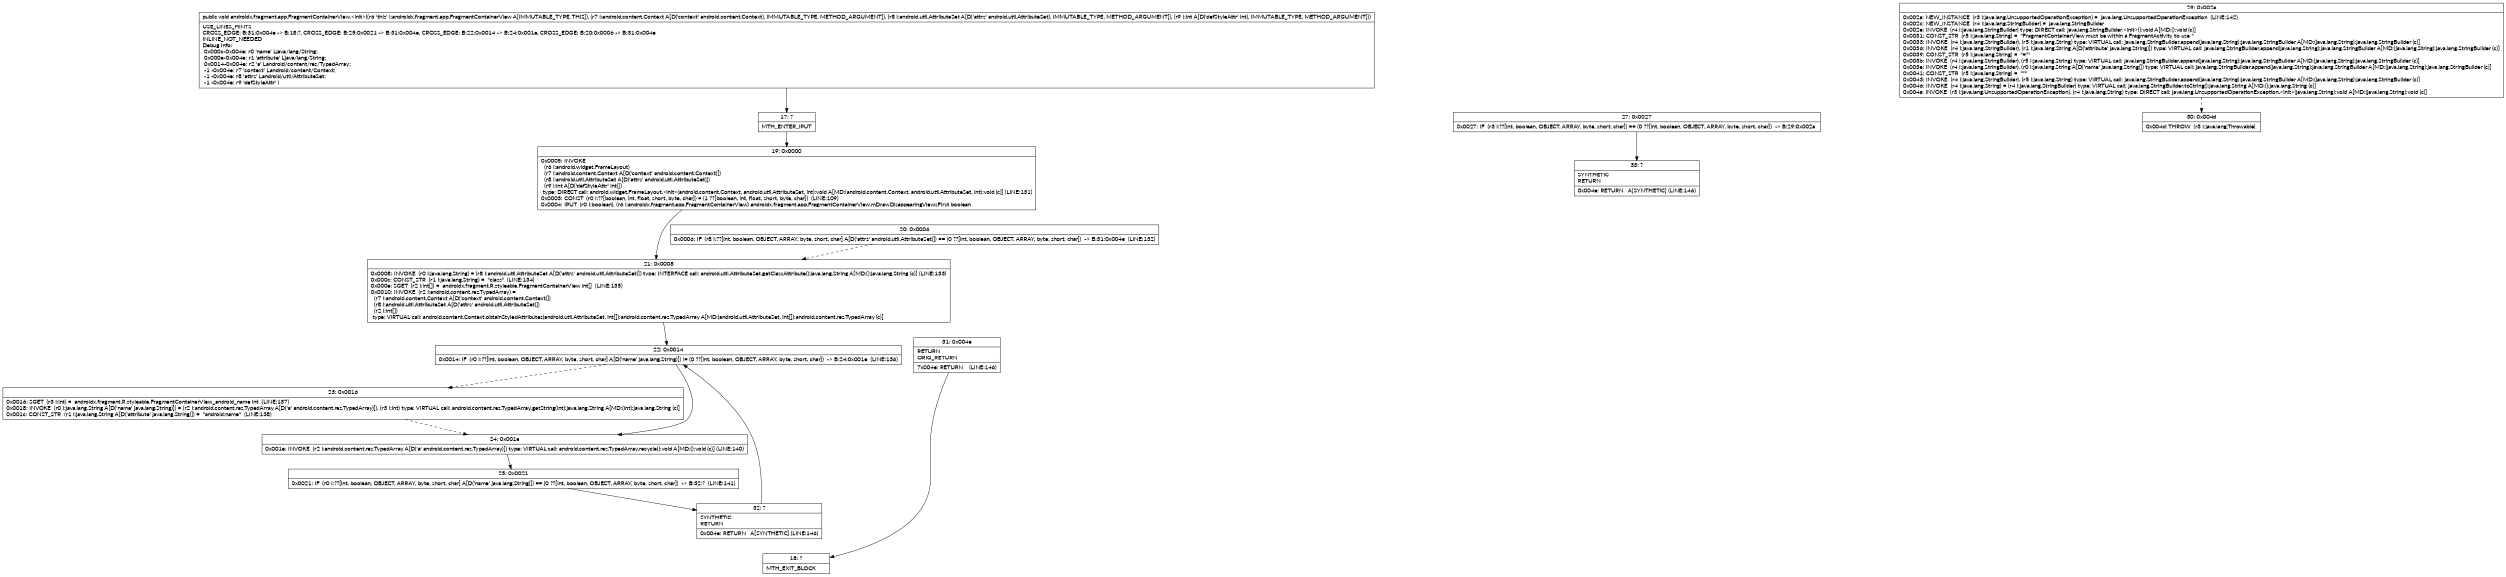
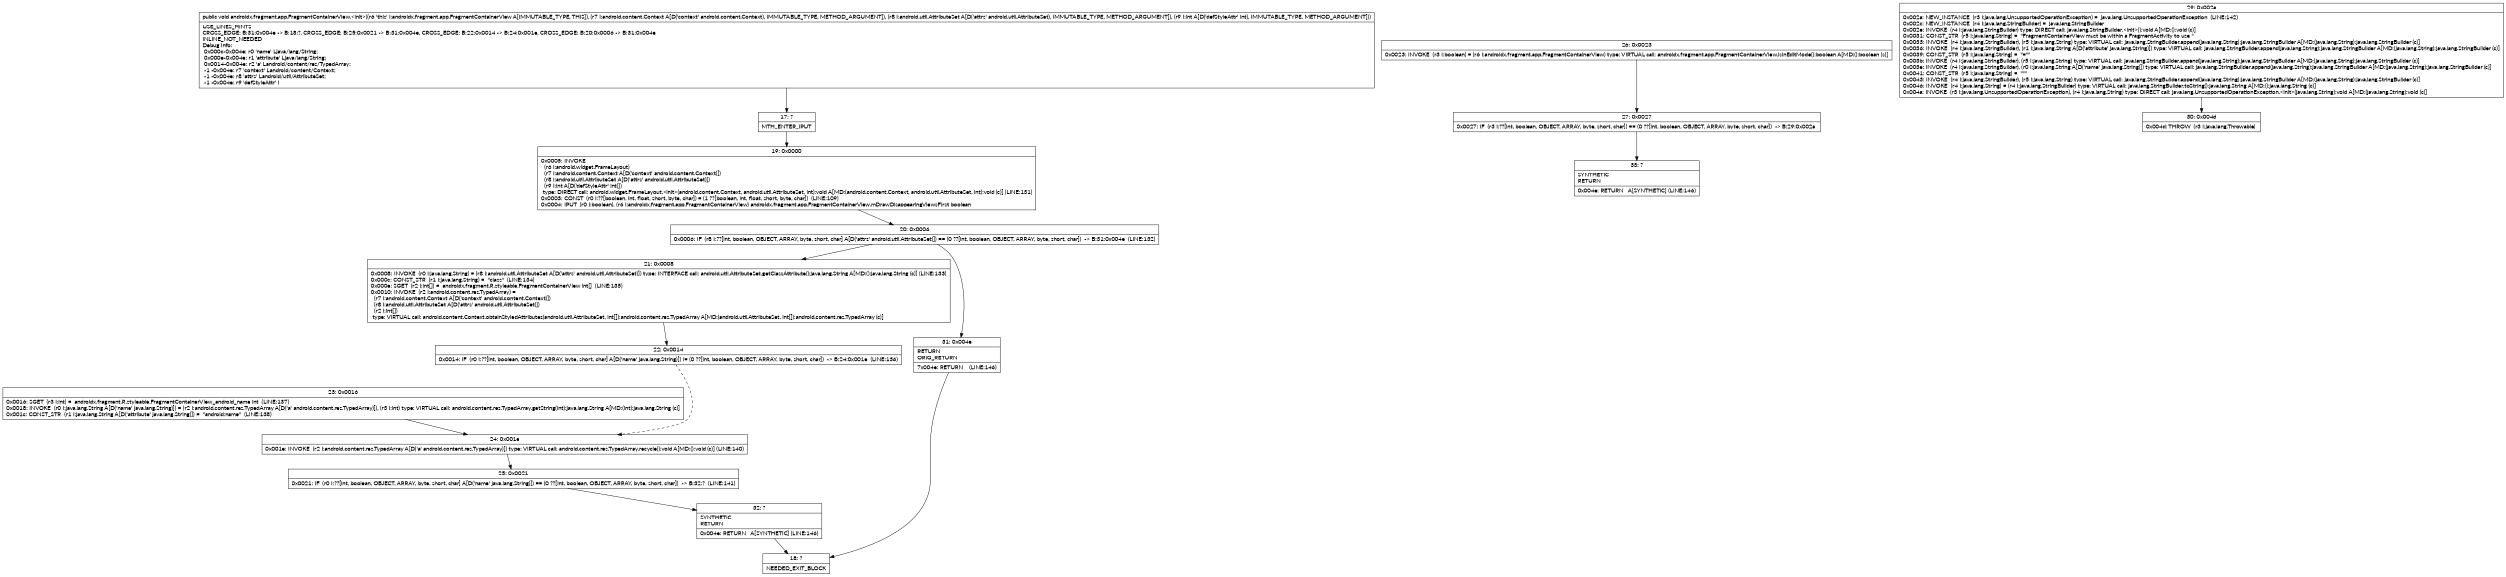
none -> (1637, 50)
(2202, 103) -> (2202, 103)
(664, 229) -> (874, 217)
(839, 251) -> (839, 251)
none -> (962, 284)
(529, 376) -> none
(684, 422) -> (684, 422)
(745, 424) -> (780, 545)
(435, 427) -> (435, 427)
(791, 569) -> (796, 569)
